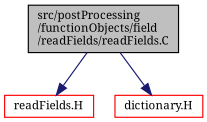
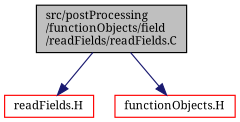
(159, 106) -> (175, 106)
